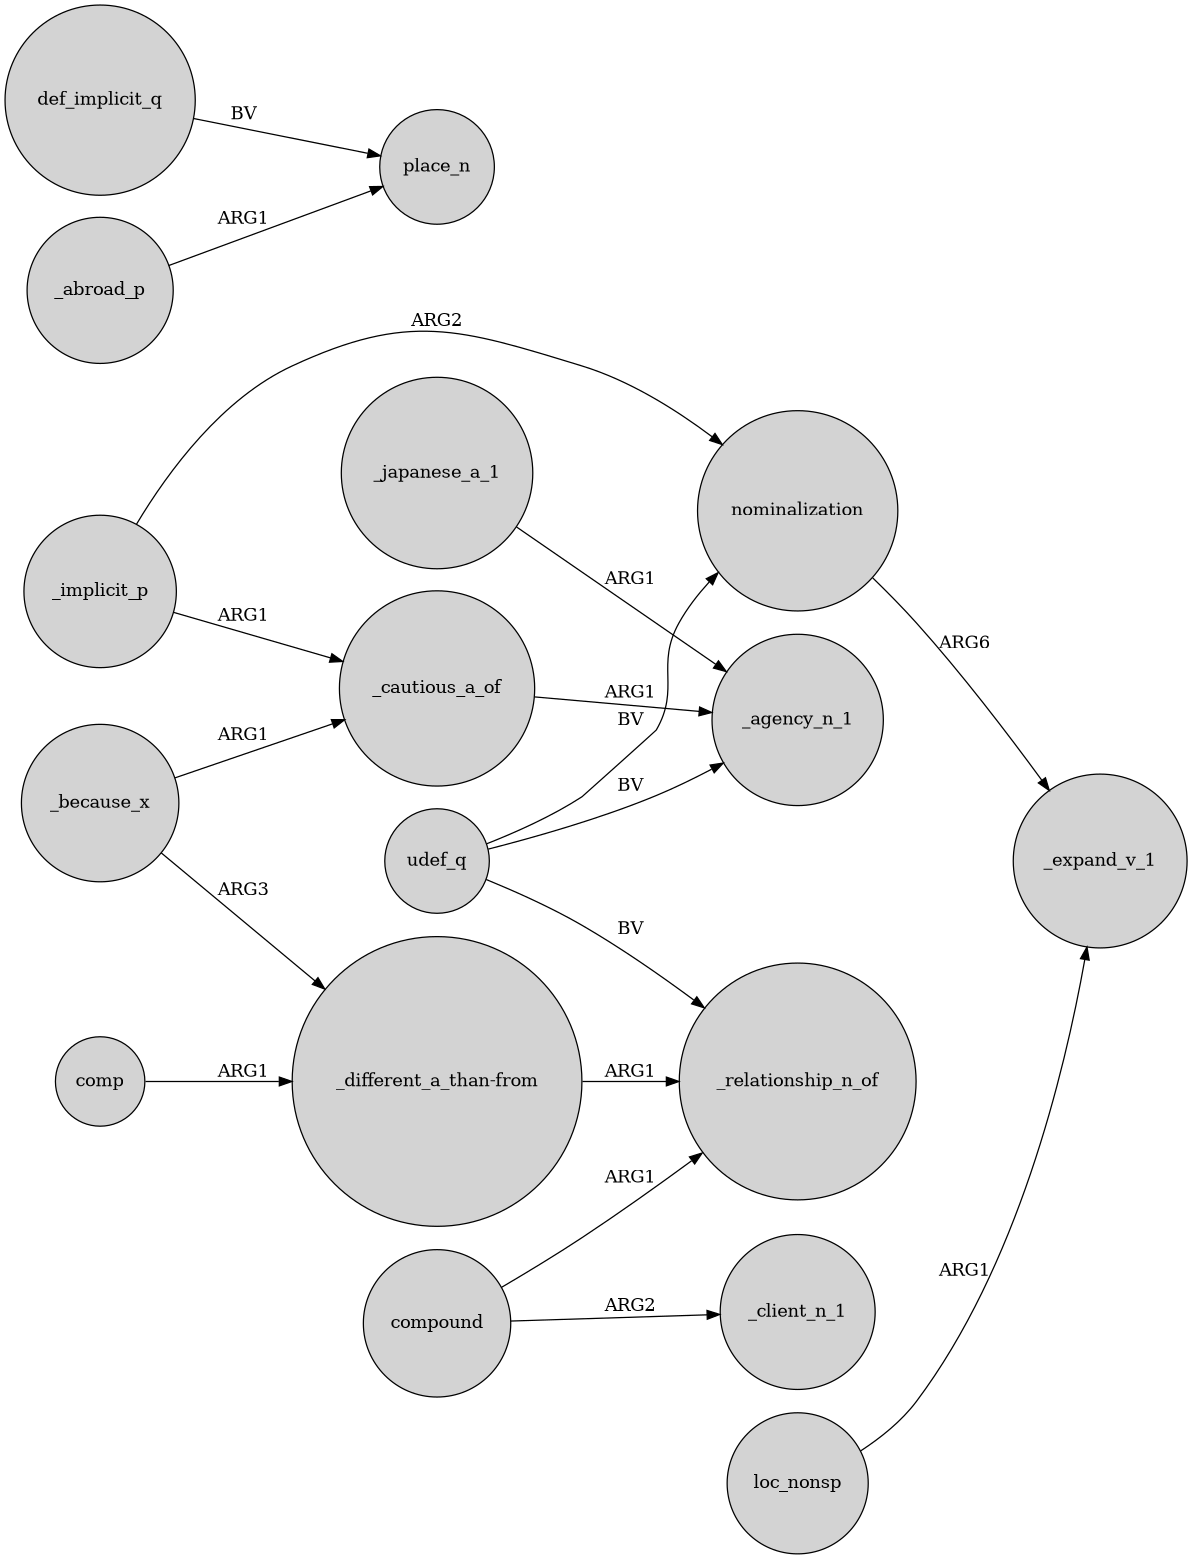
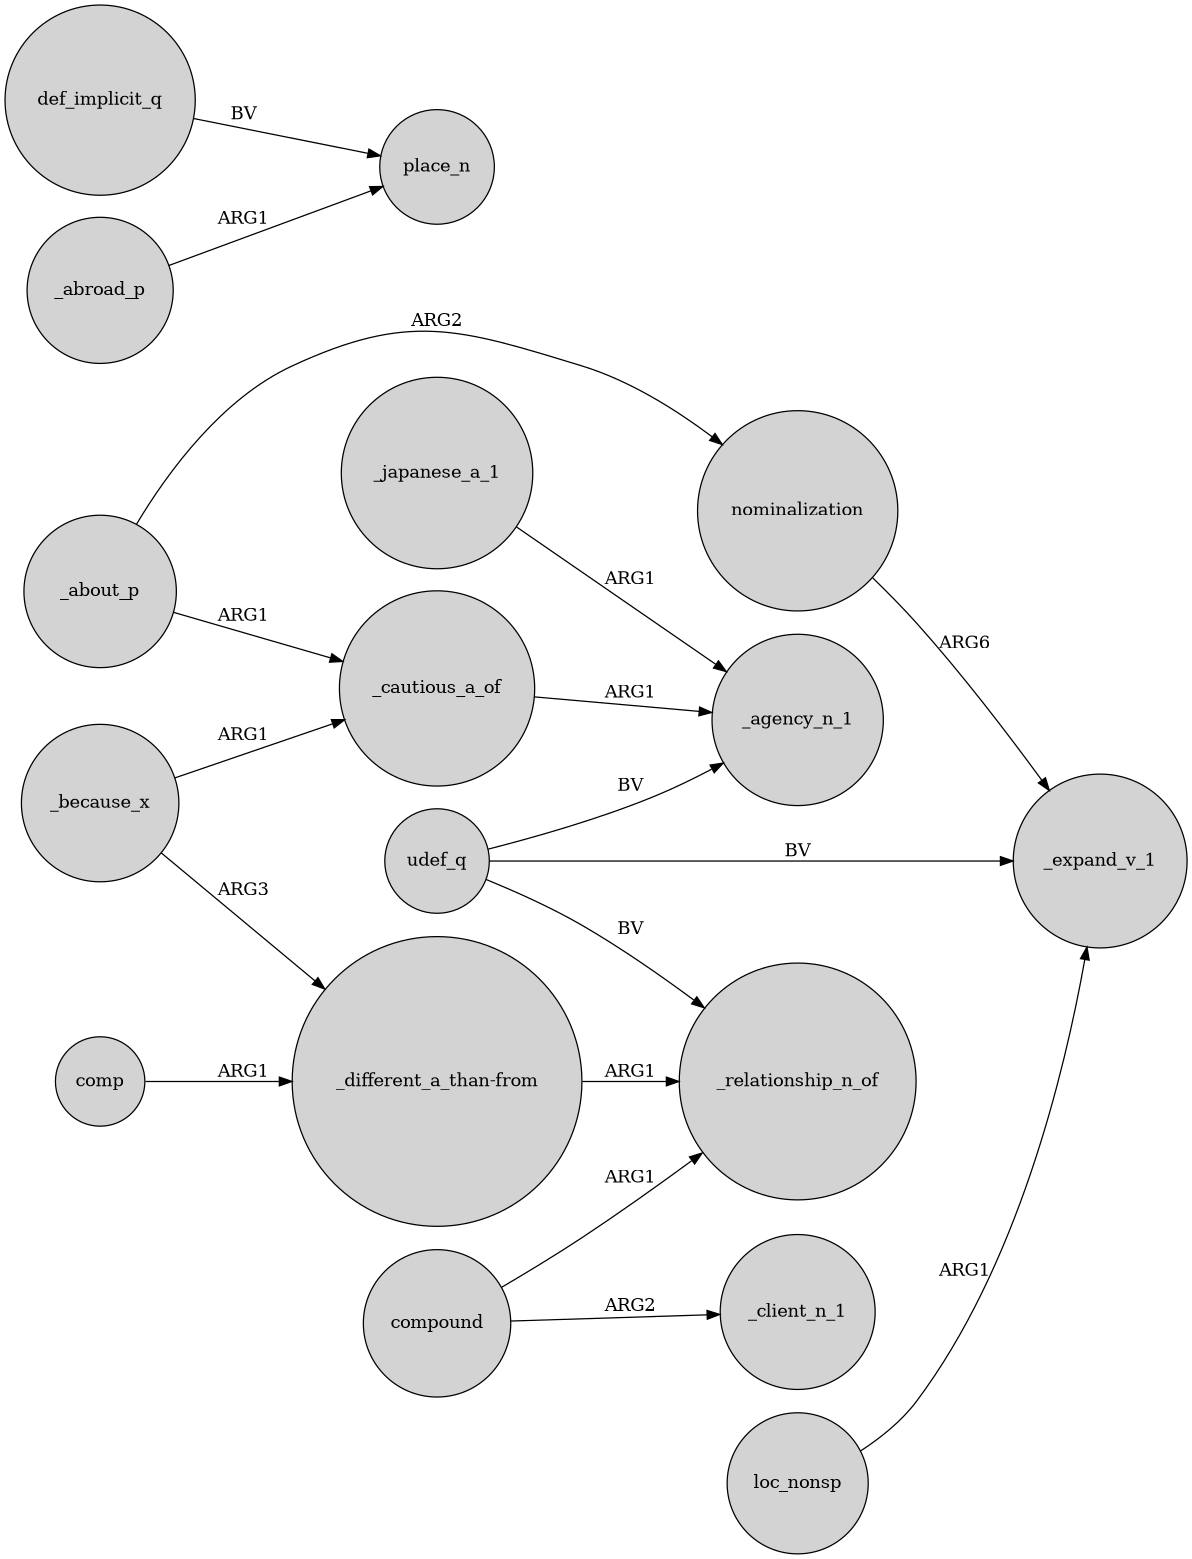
(100, 591) -> (100, 591)
(640, 745) -> (745, 861)
